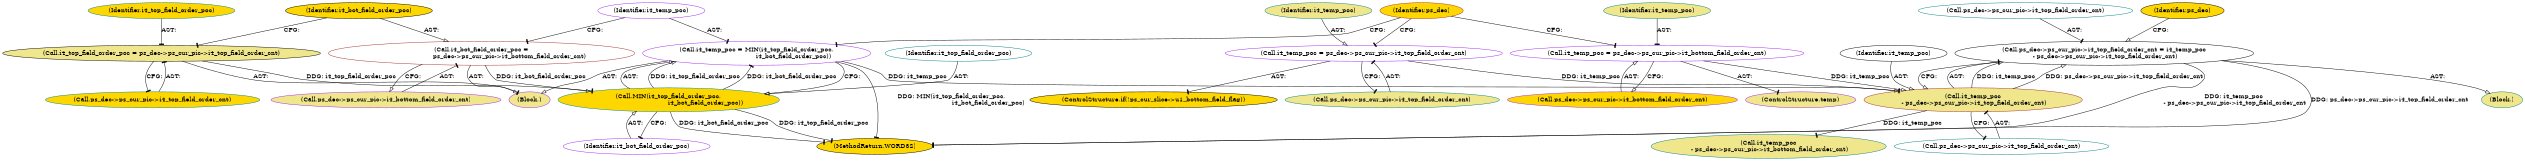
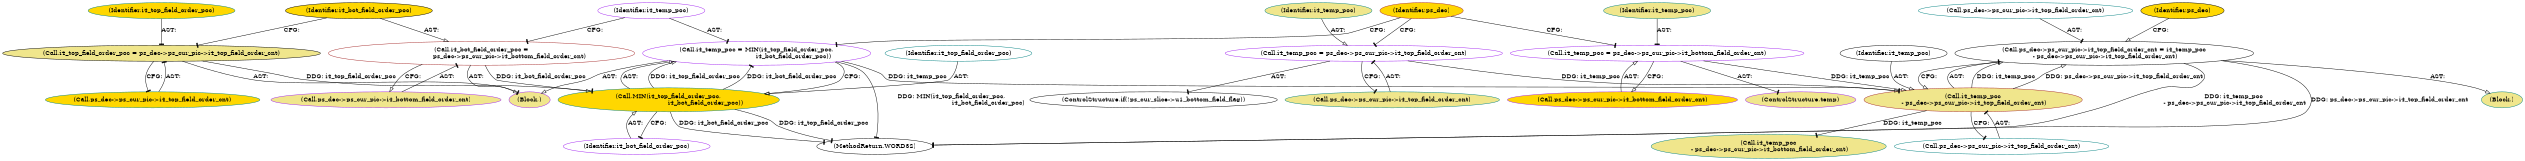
(1154, 100) -> (1154, 100)
(875, 146) -> (875, 146)
